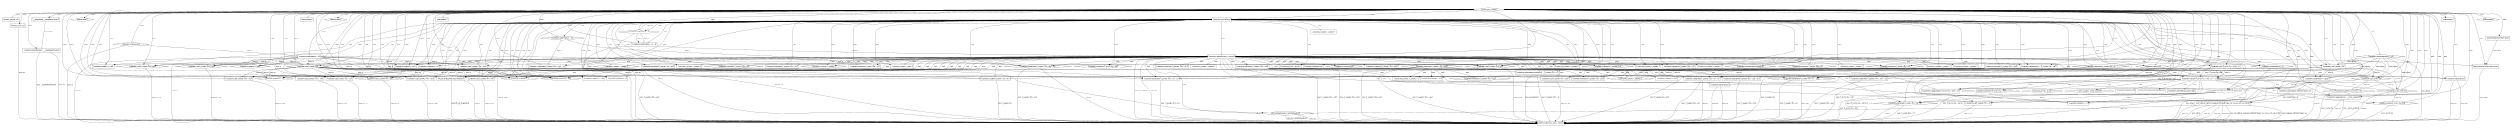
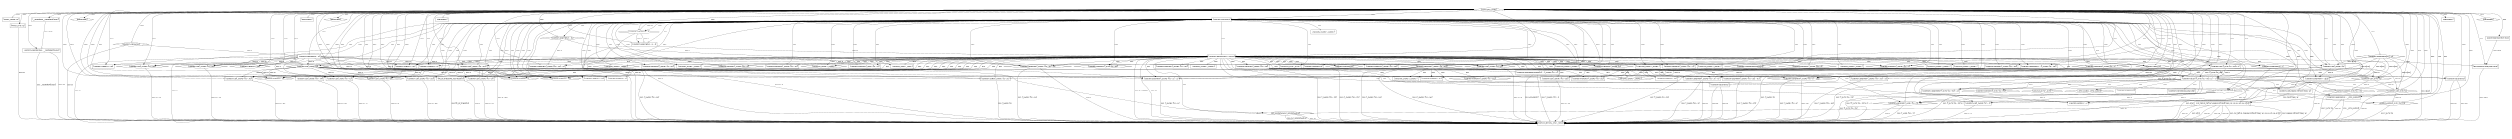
(2009, 11) -> (2014, 11)
(1584, 70) -> (1689, 58)
(2152, 91) -> none
